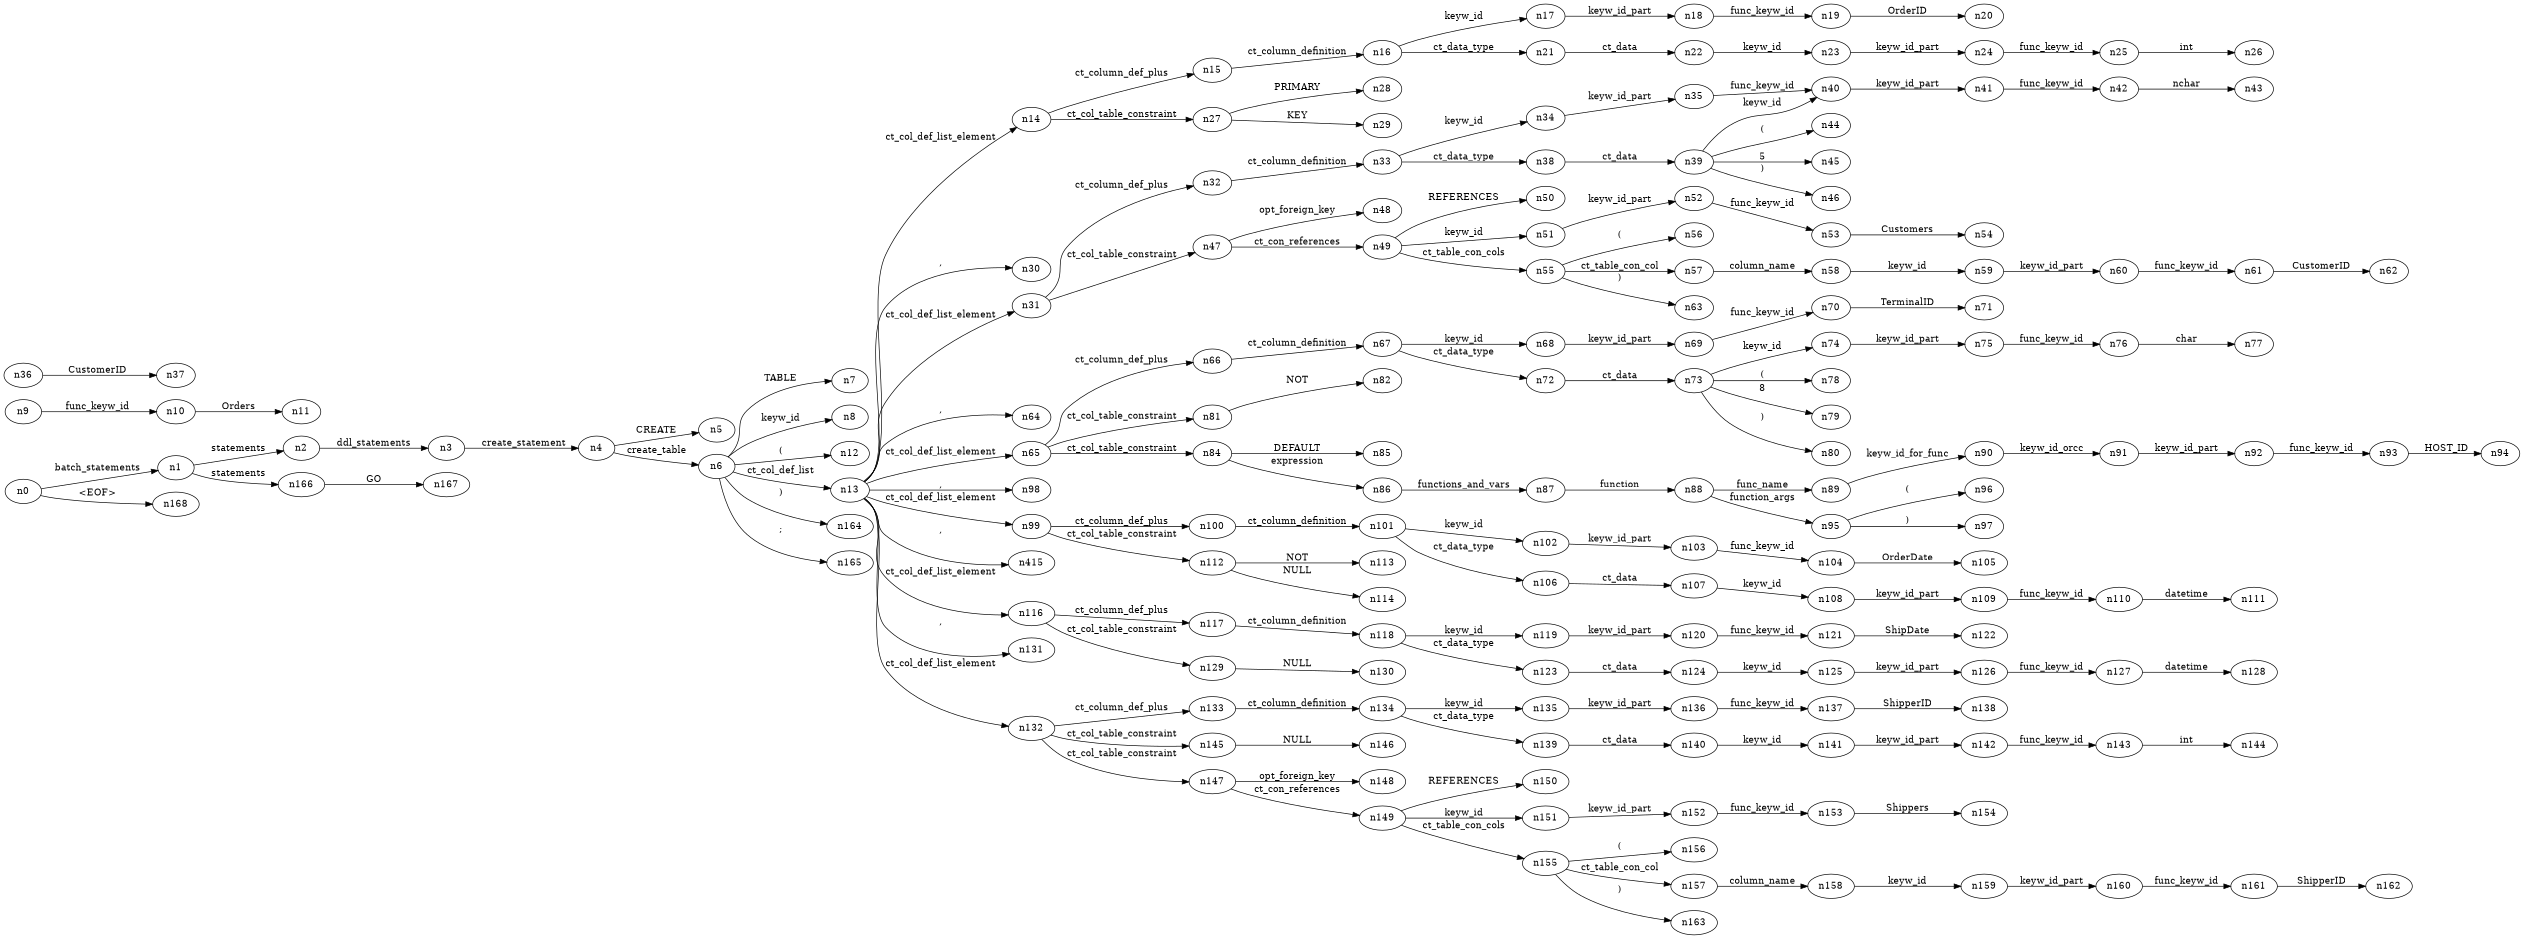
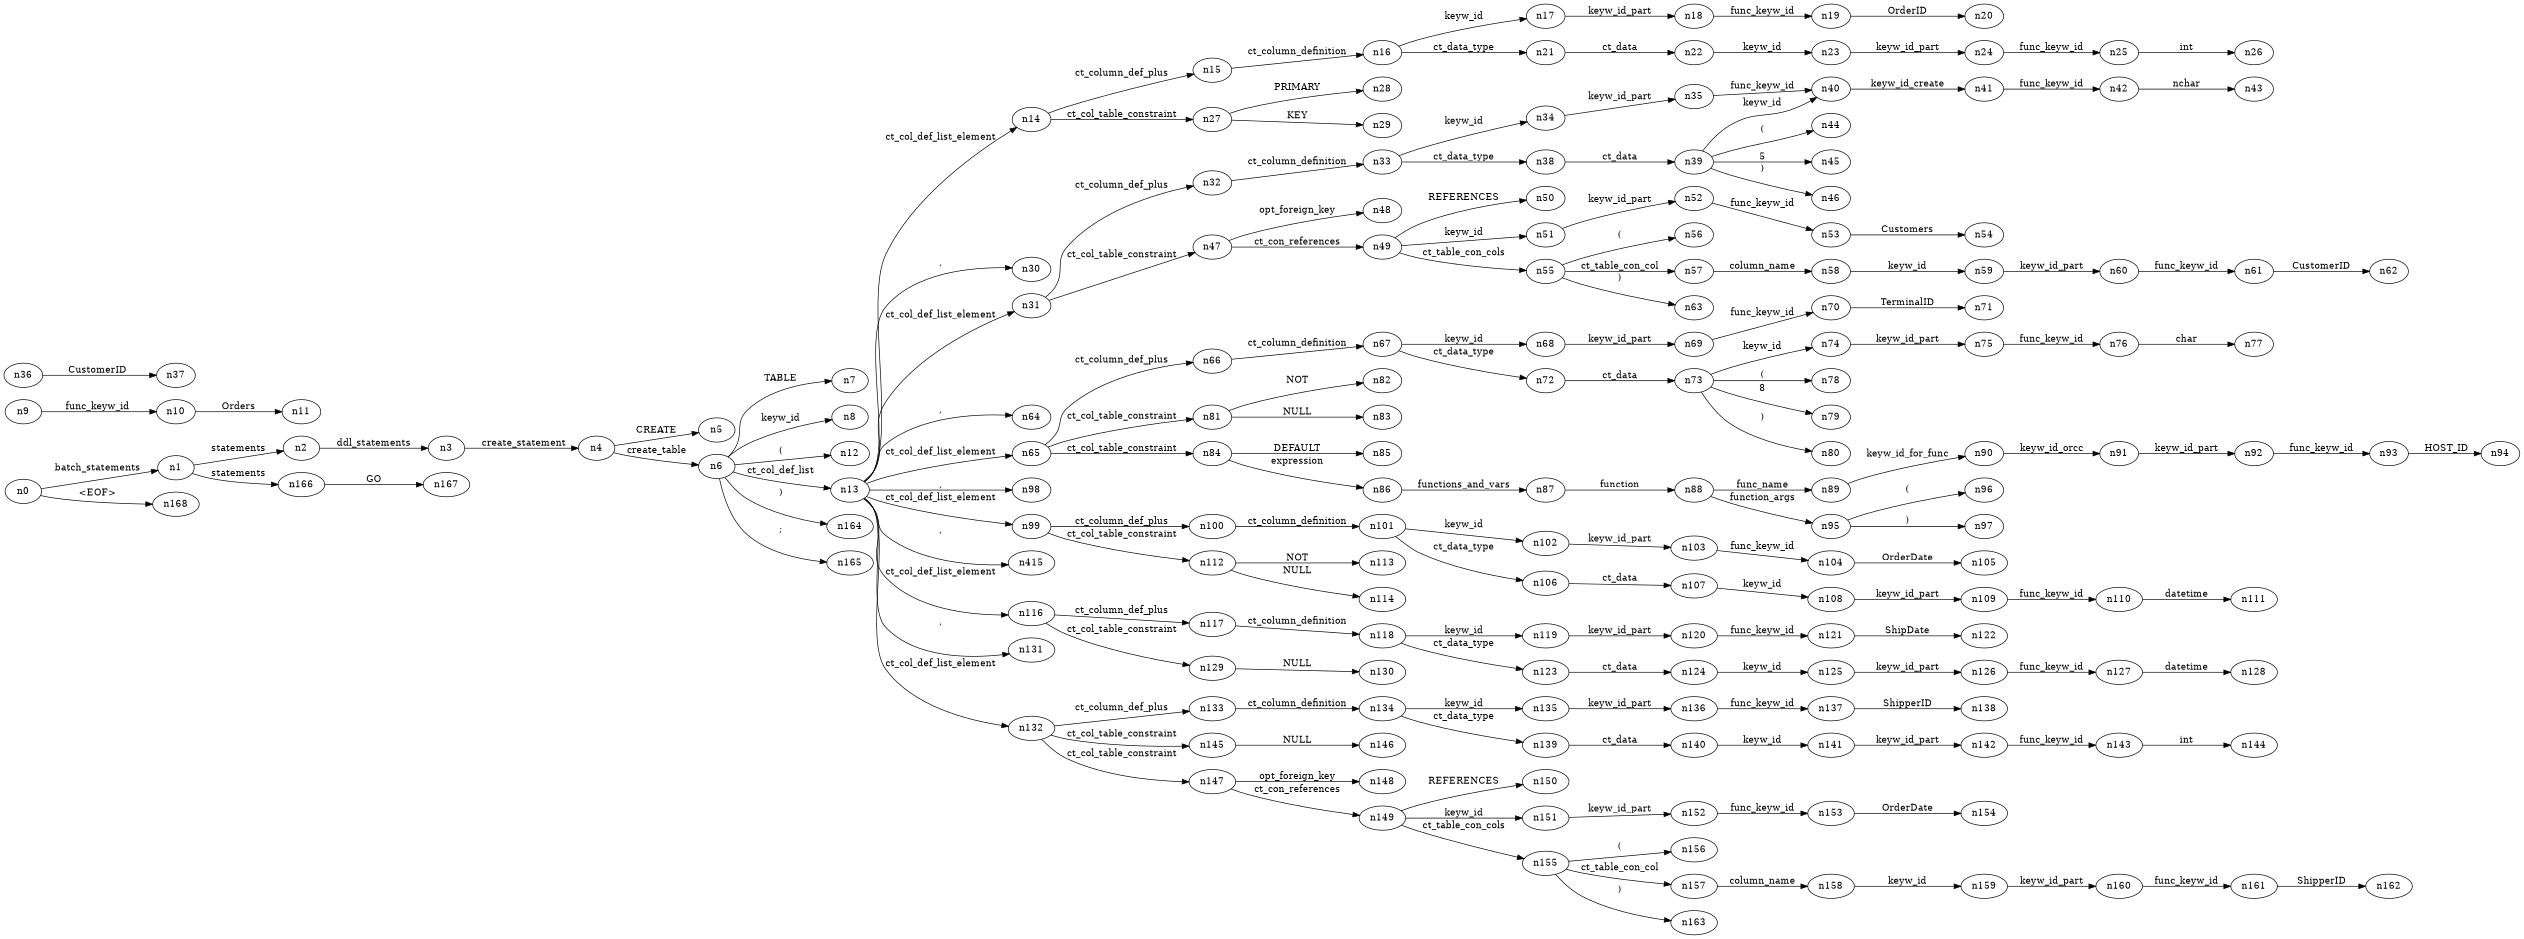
(1908, 84) -> (1908, 84)
none -> (1382, 417)
(1908, 808) -> (1908, 808)
